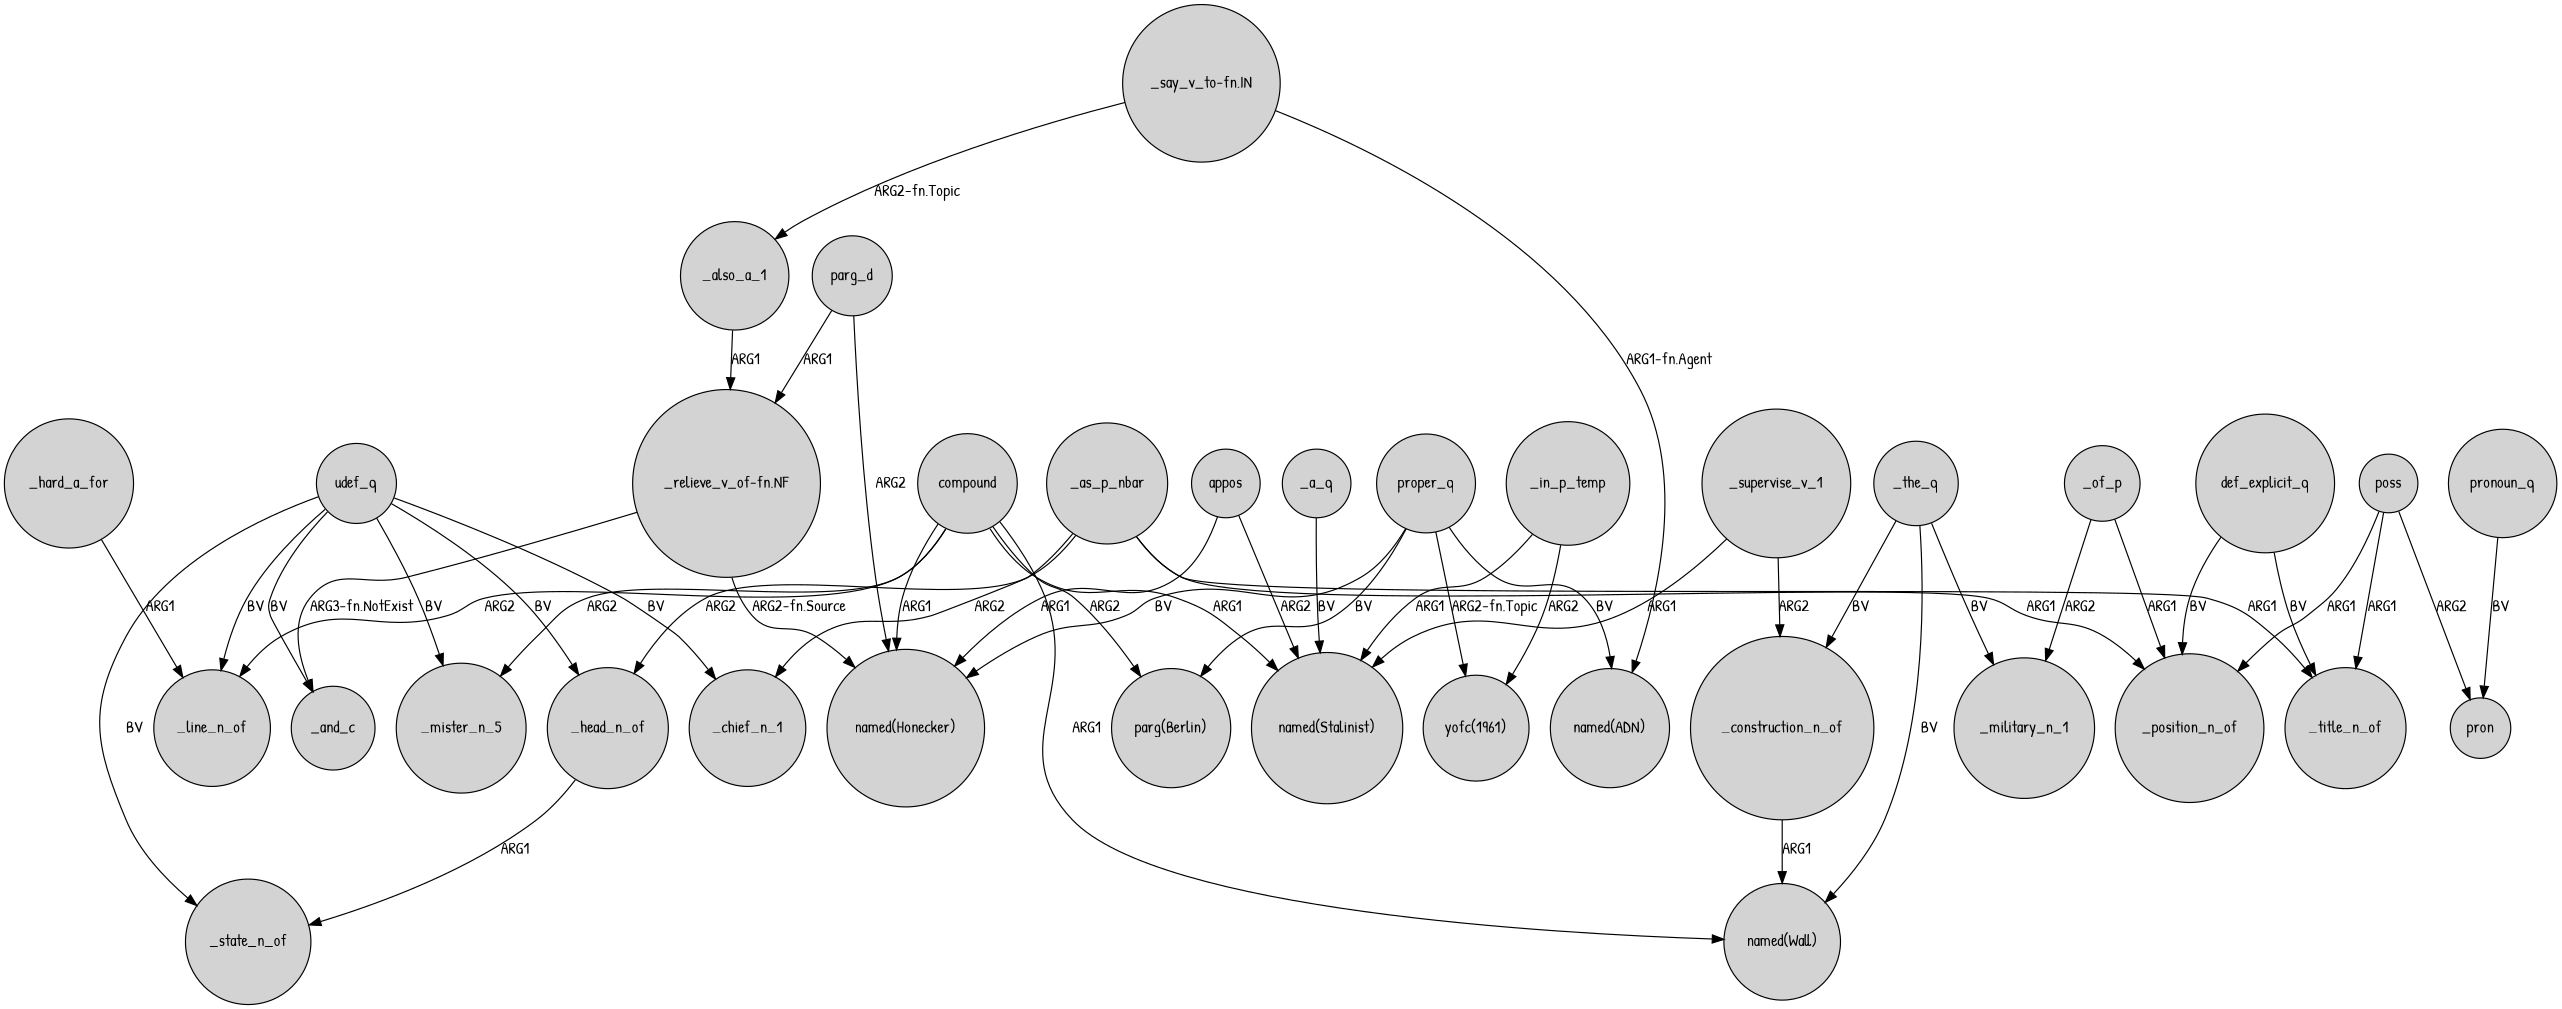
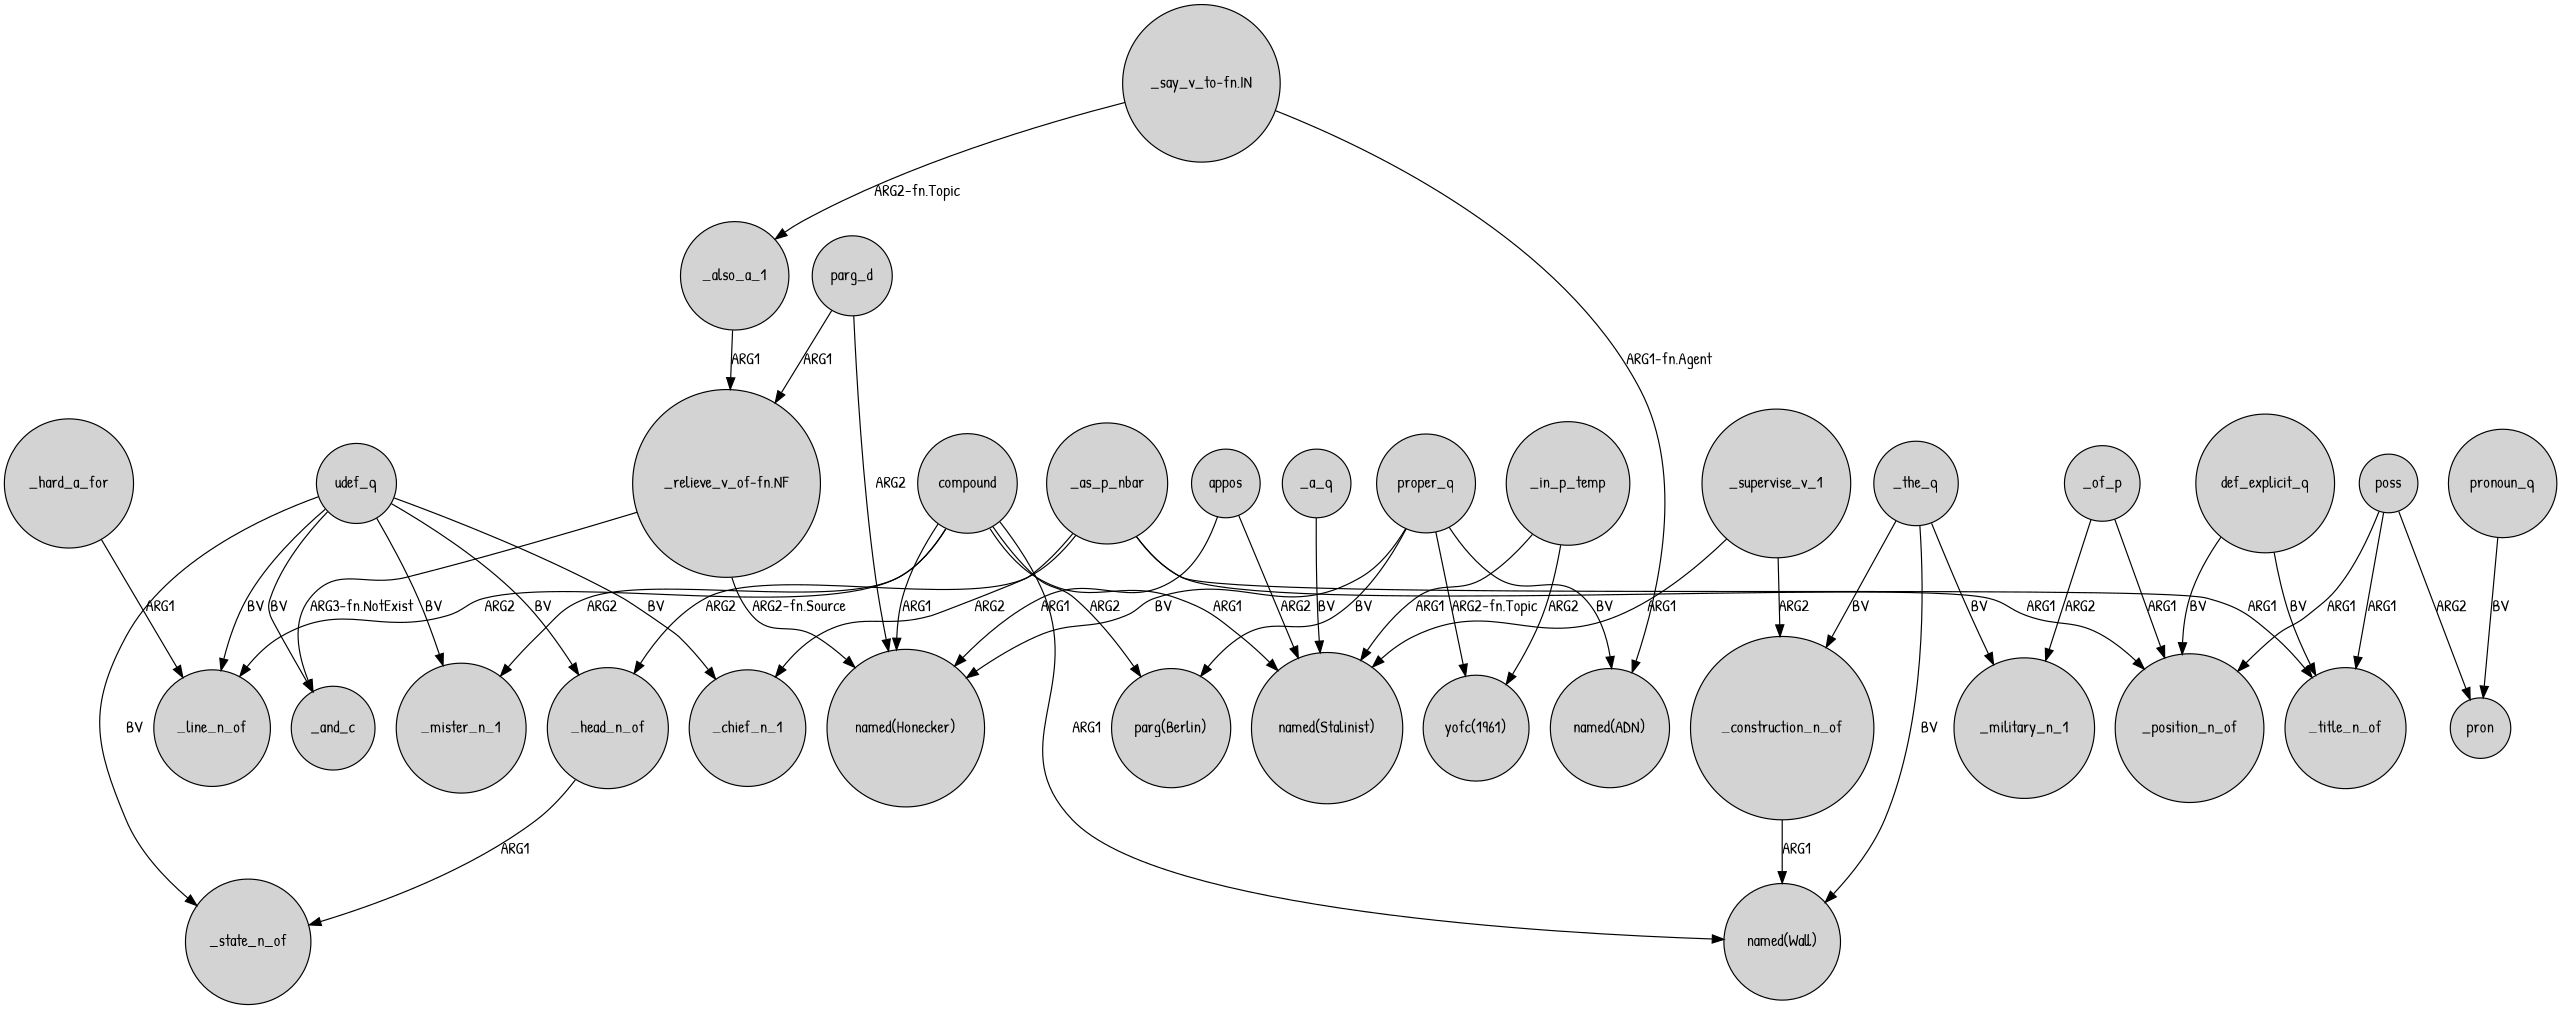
(461, 728) -> (461, 728)
